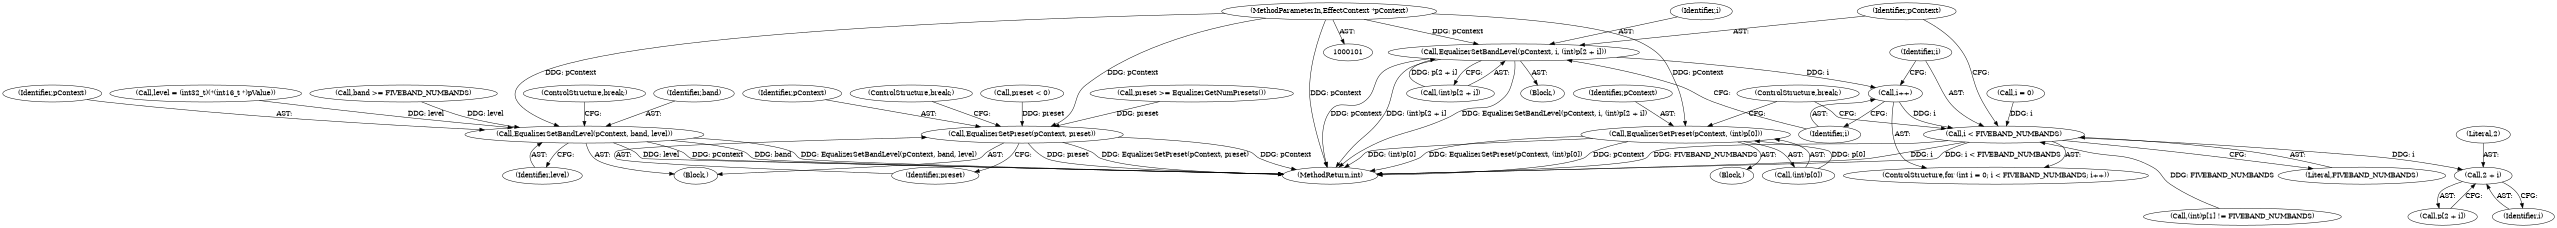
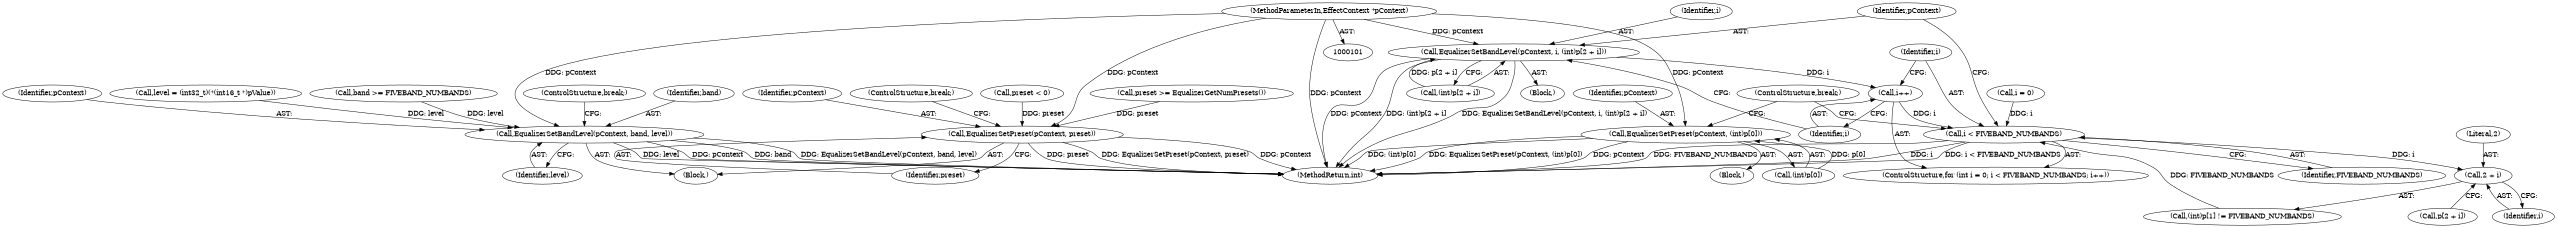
(2362, 176) -> (2362, 176)
(2445, 188) -> (2381, 197)
